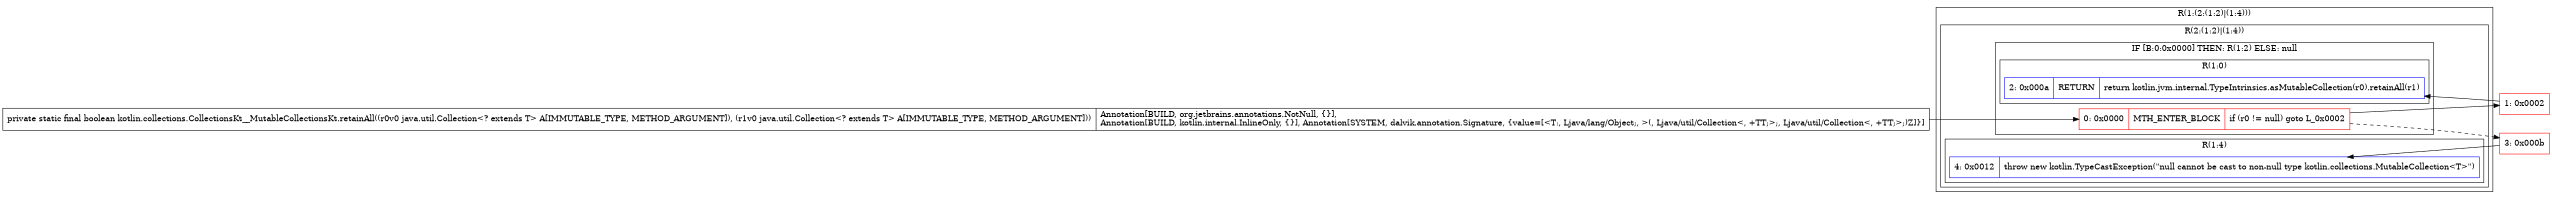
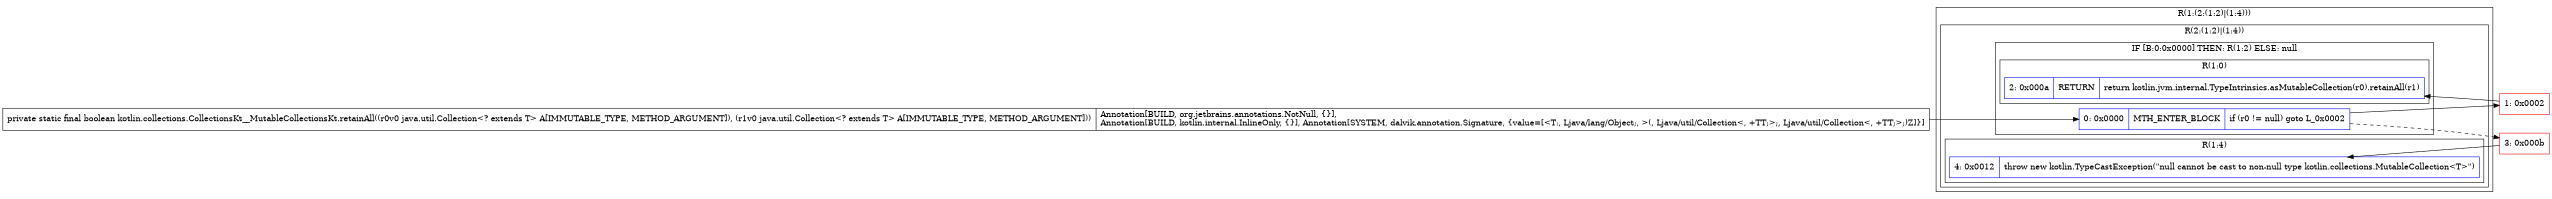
(2214, 119) -> (2214, 119)
